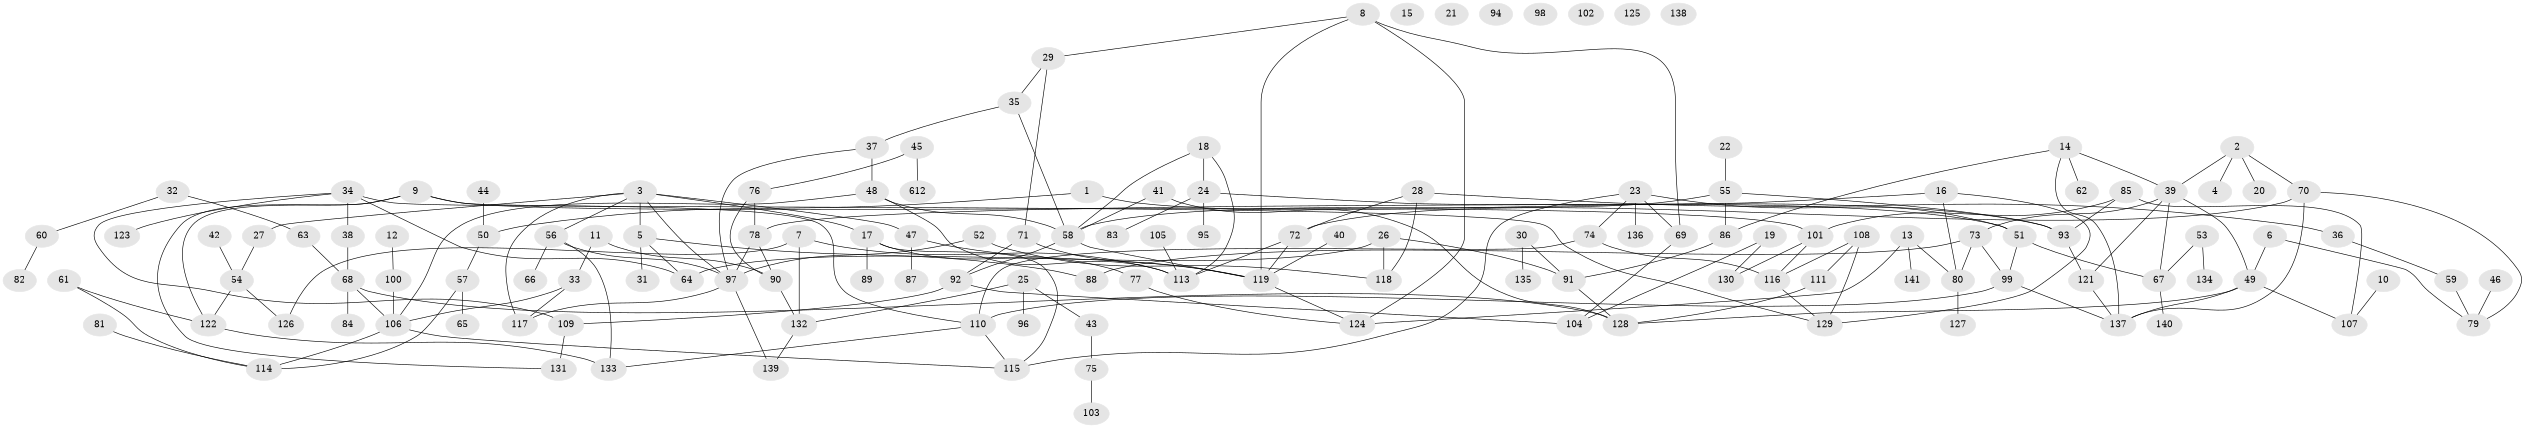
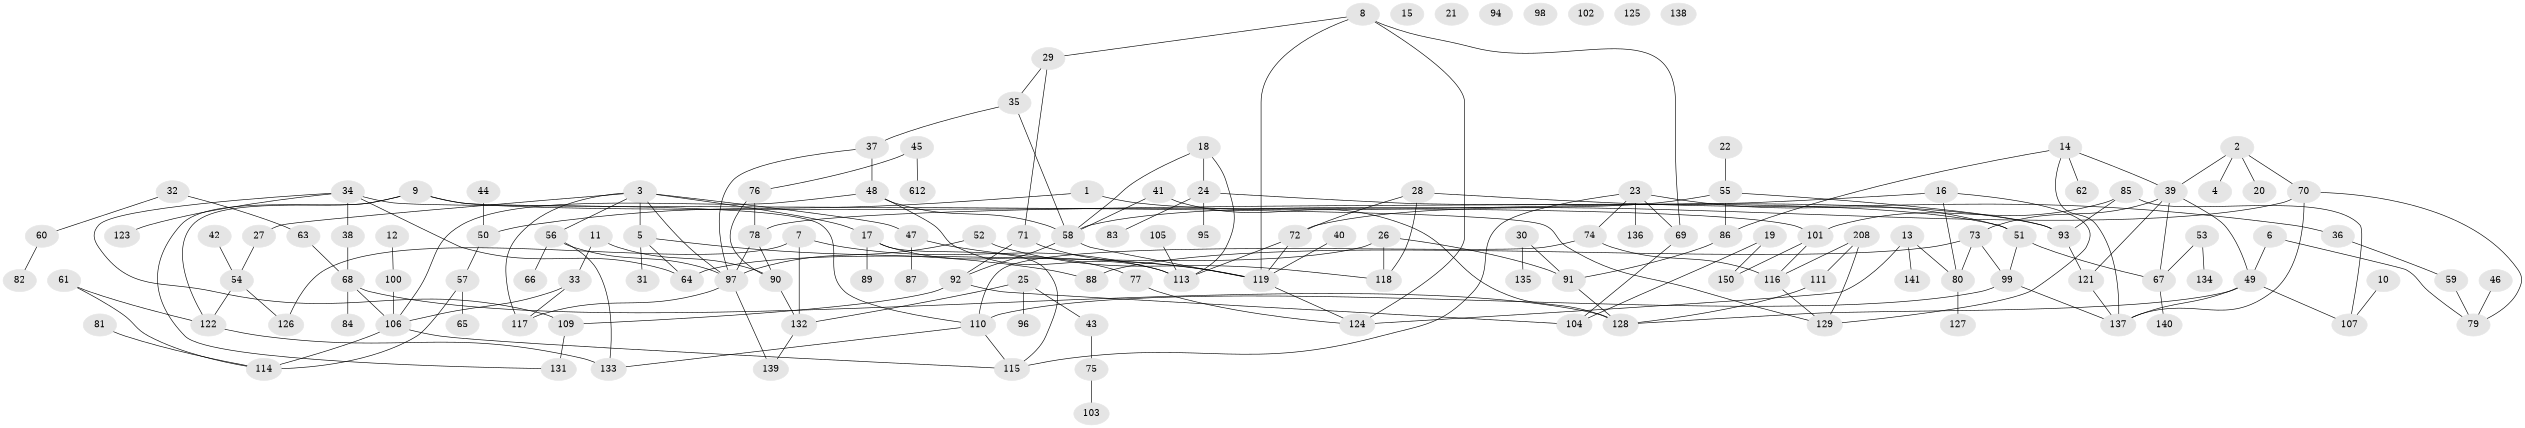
(1862, 236) -> (1862, 236)
(1726, 281) -> (1726, 281)
